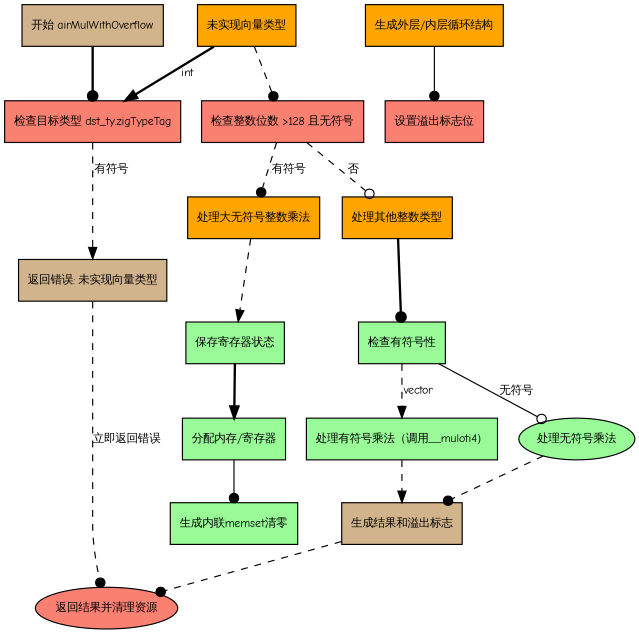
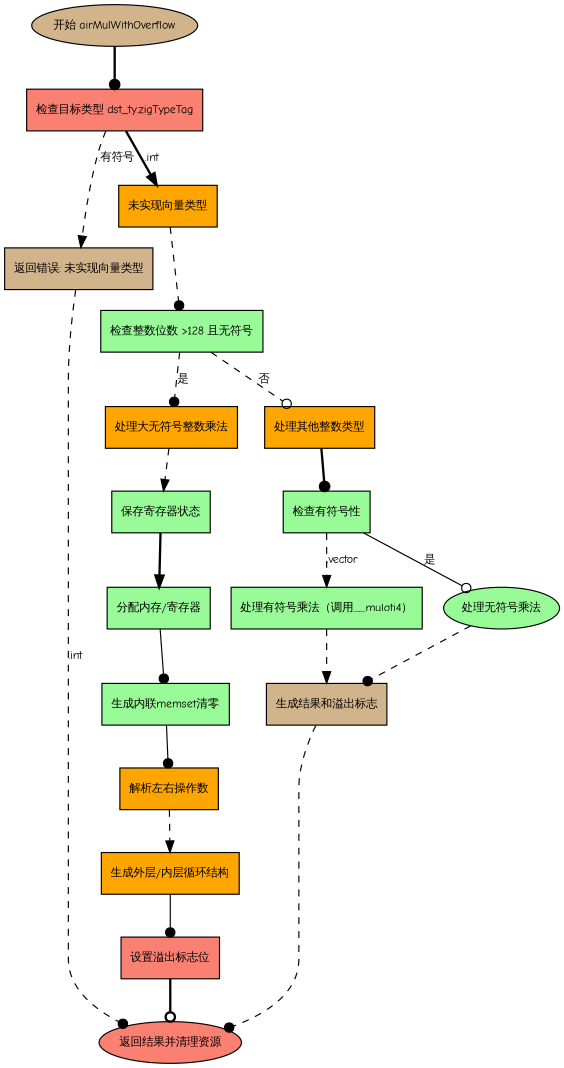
(93, 25) -> (115, 25)
(175, 71) -> (138, 153)
(283, 122) -> (182, 331)
(288, 170) -> (183, 379)
(517, 391) -> (430, 560)
(127, 439) -> (76, 656)
none -> (169, 789)
none -> (170, 996)
